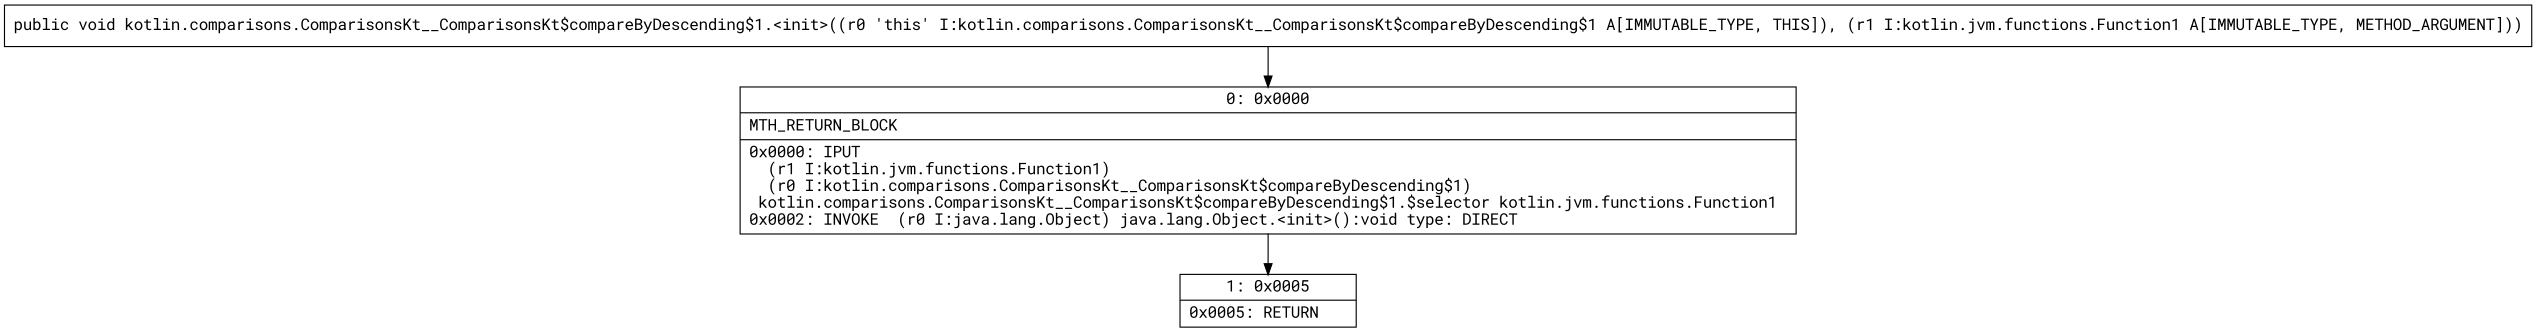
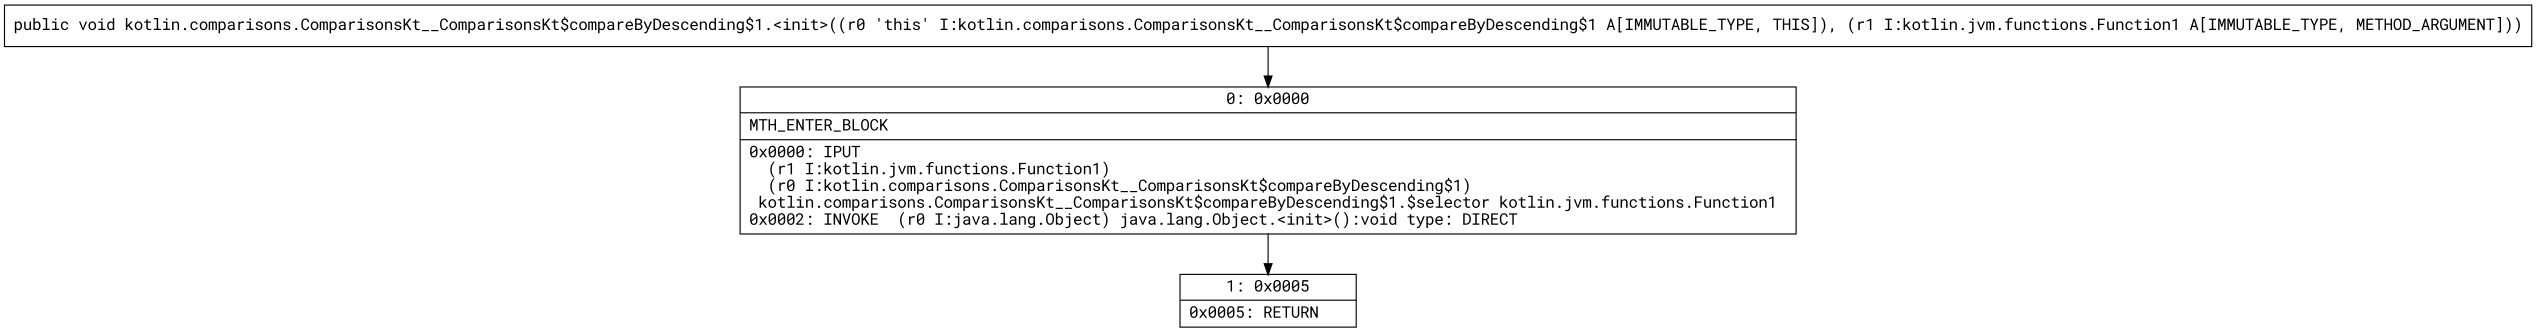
(824, 126) -> (819, 126)
